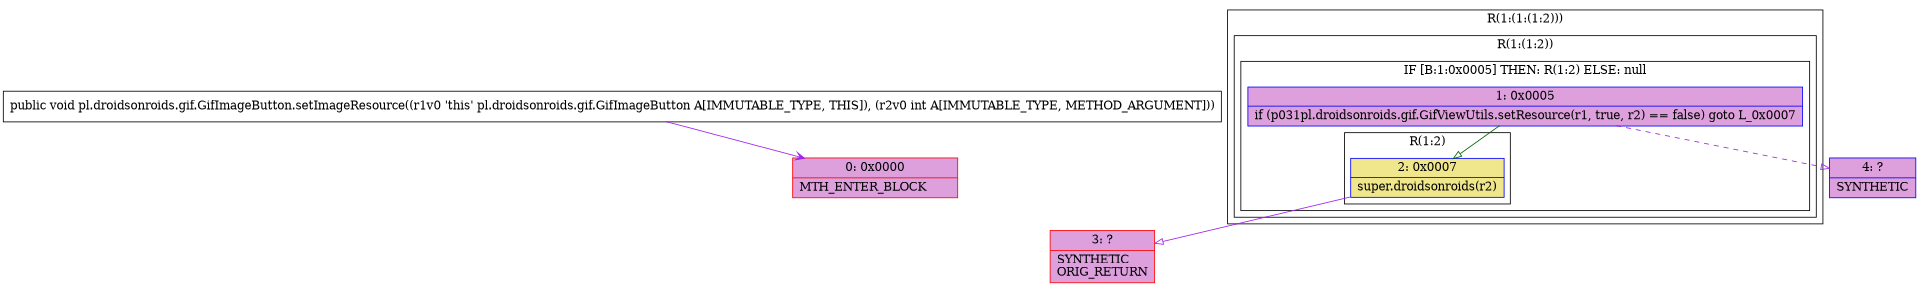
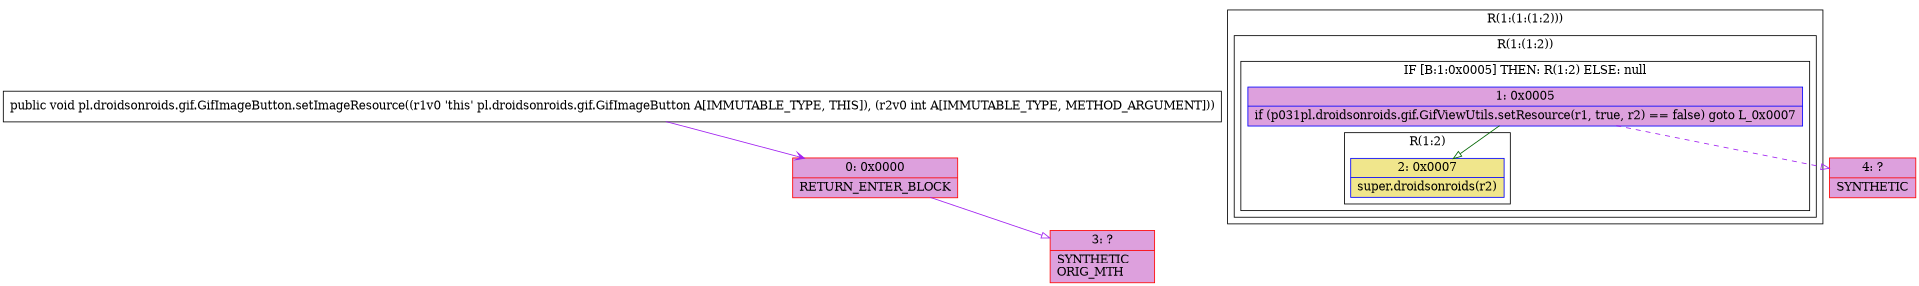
(1873, 178) -> (1873, 178)
(863, 187) -> (875, 187)
(1219, 228) -> (986, 216)
(1102, 272) -> (1090, 272)
